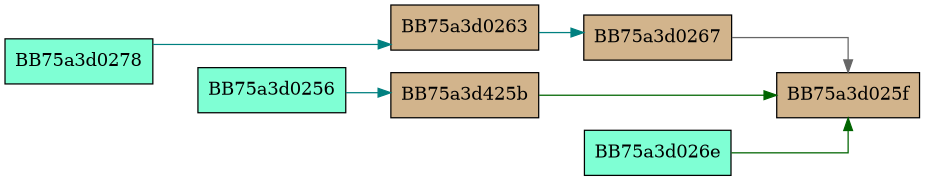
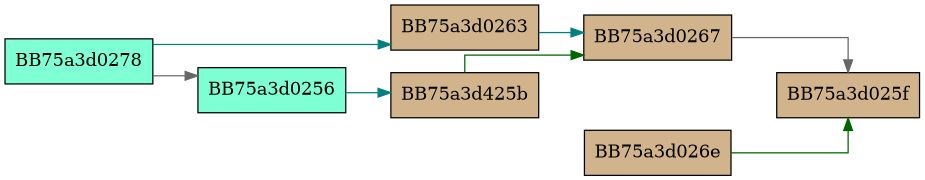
none -> (169, 76)
(652, 95) -> (509, 55)
(658, 153) -> (658, 153)
